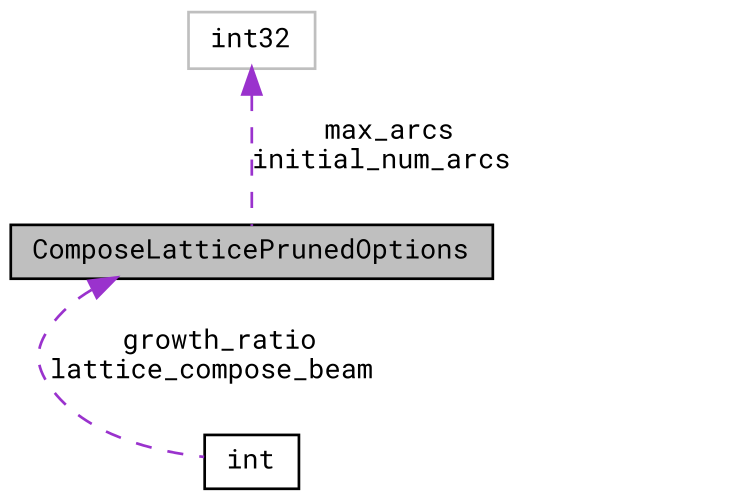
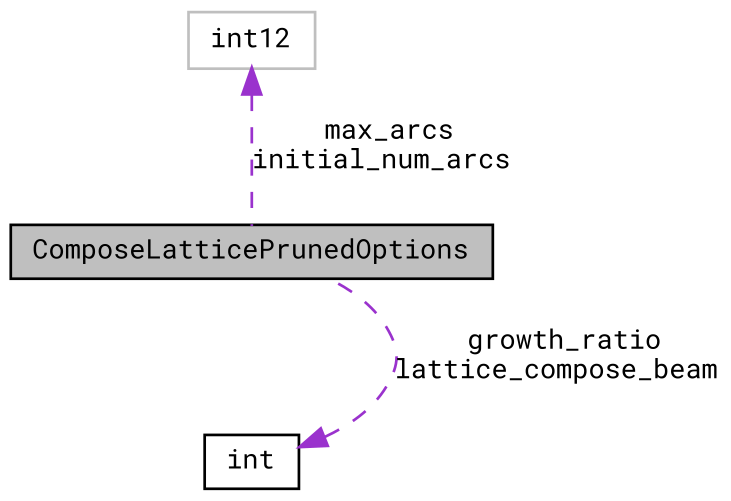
(252, 40) -> (252, 40)
(68, 406) -> (396, 358)
